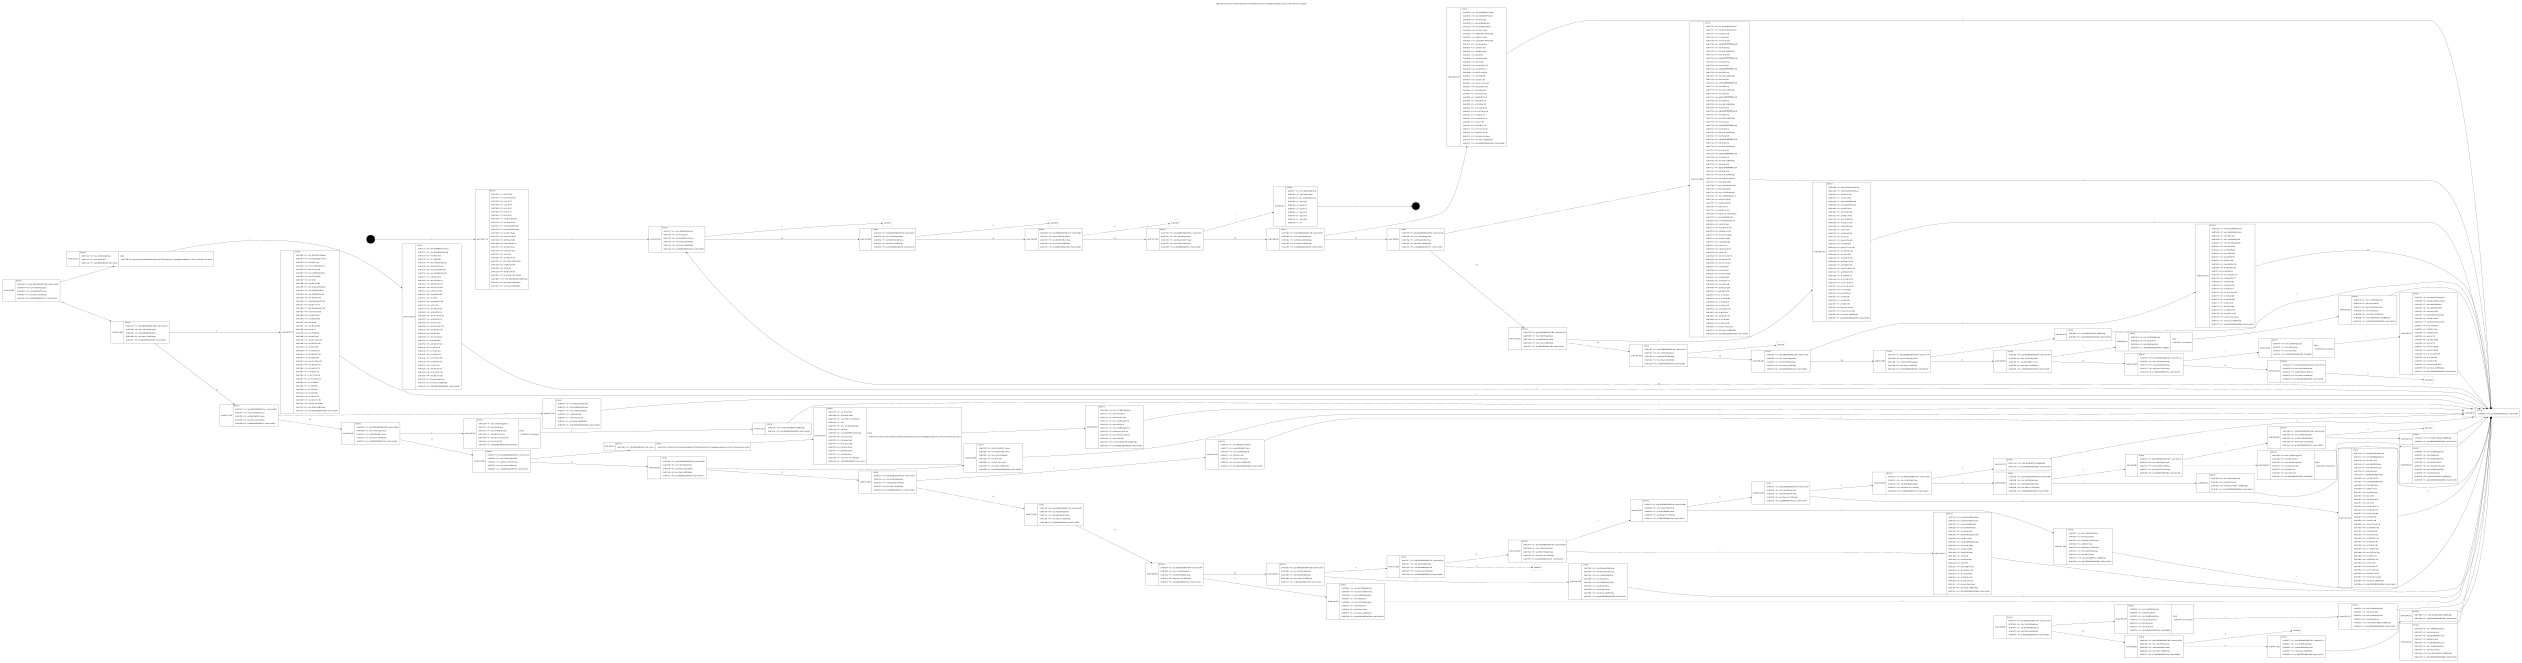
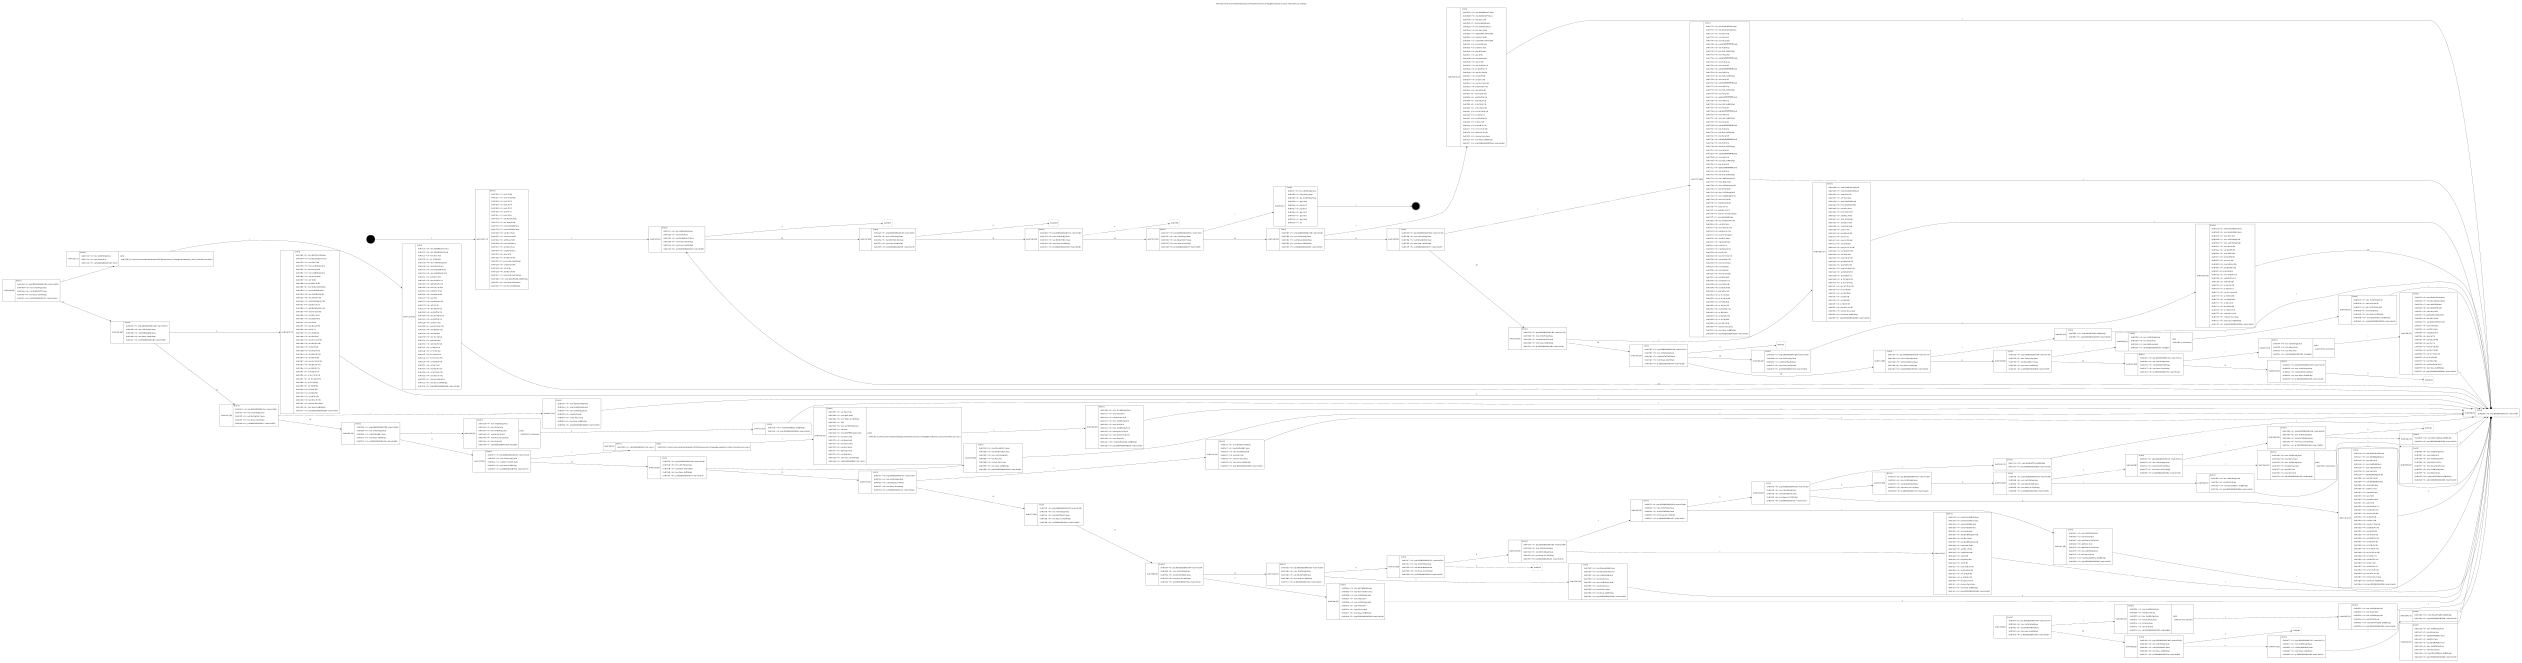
(1841, 361) -> (1780, 376)
(1962, 474) -> (1900, 469)
